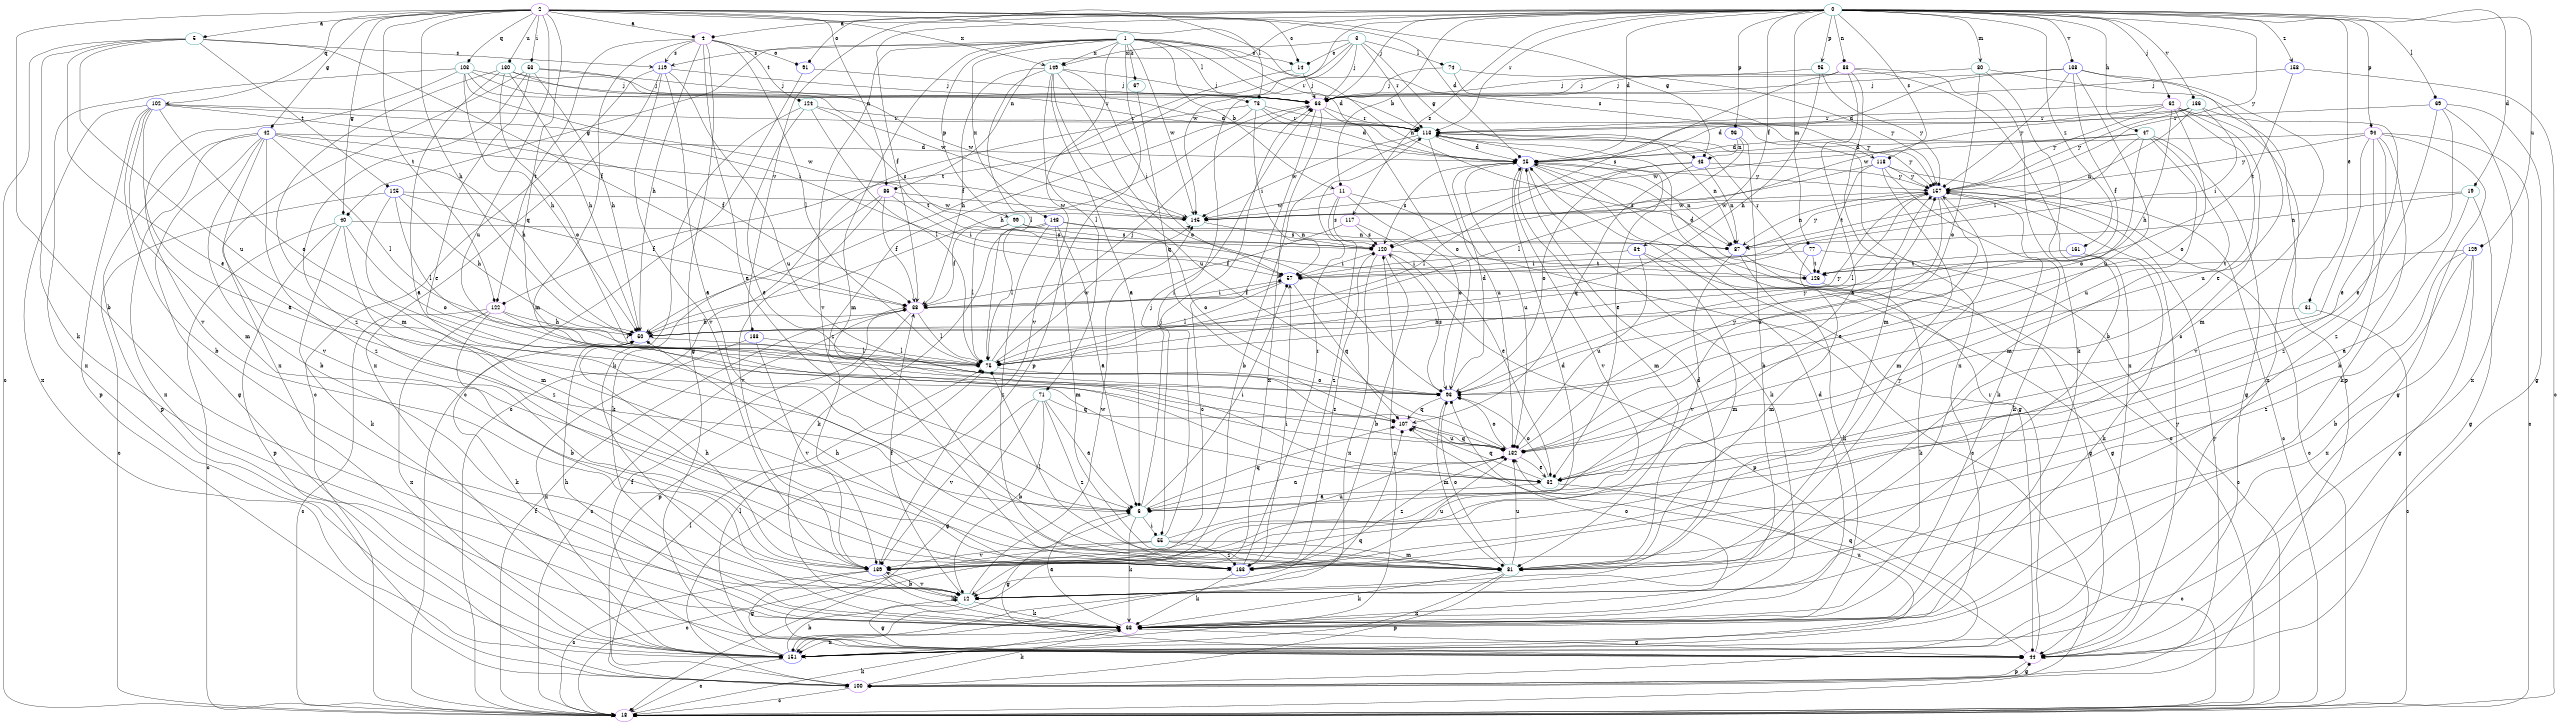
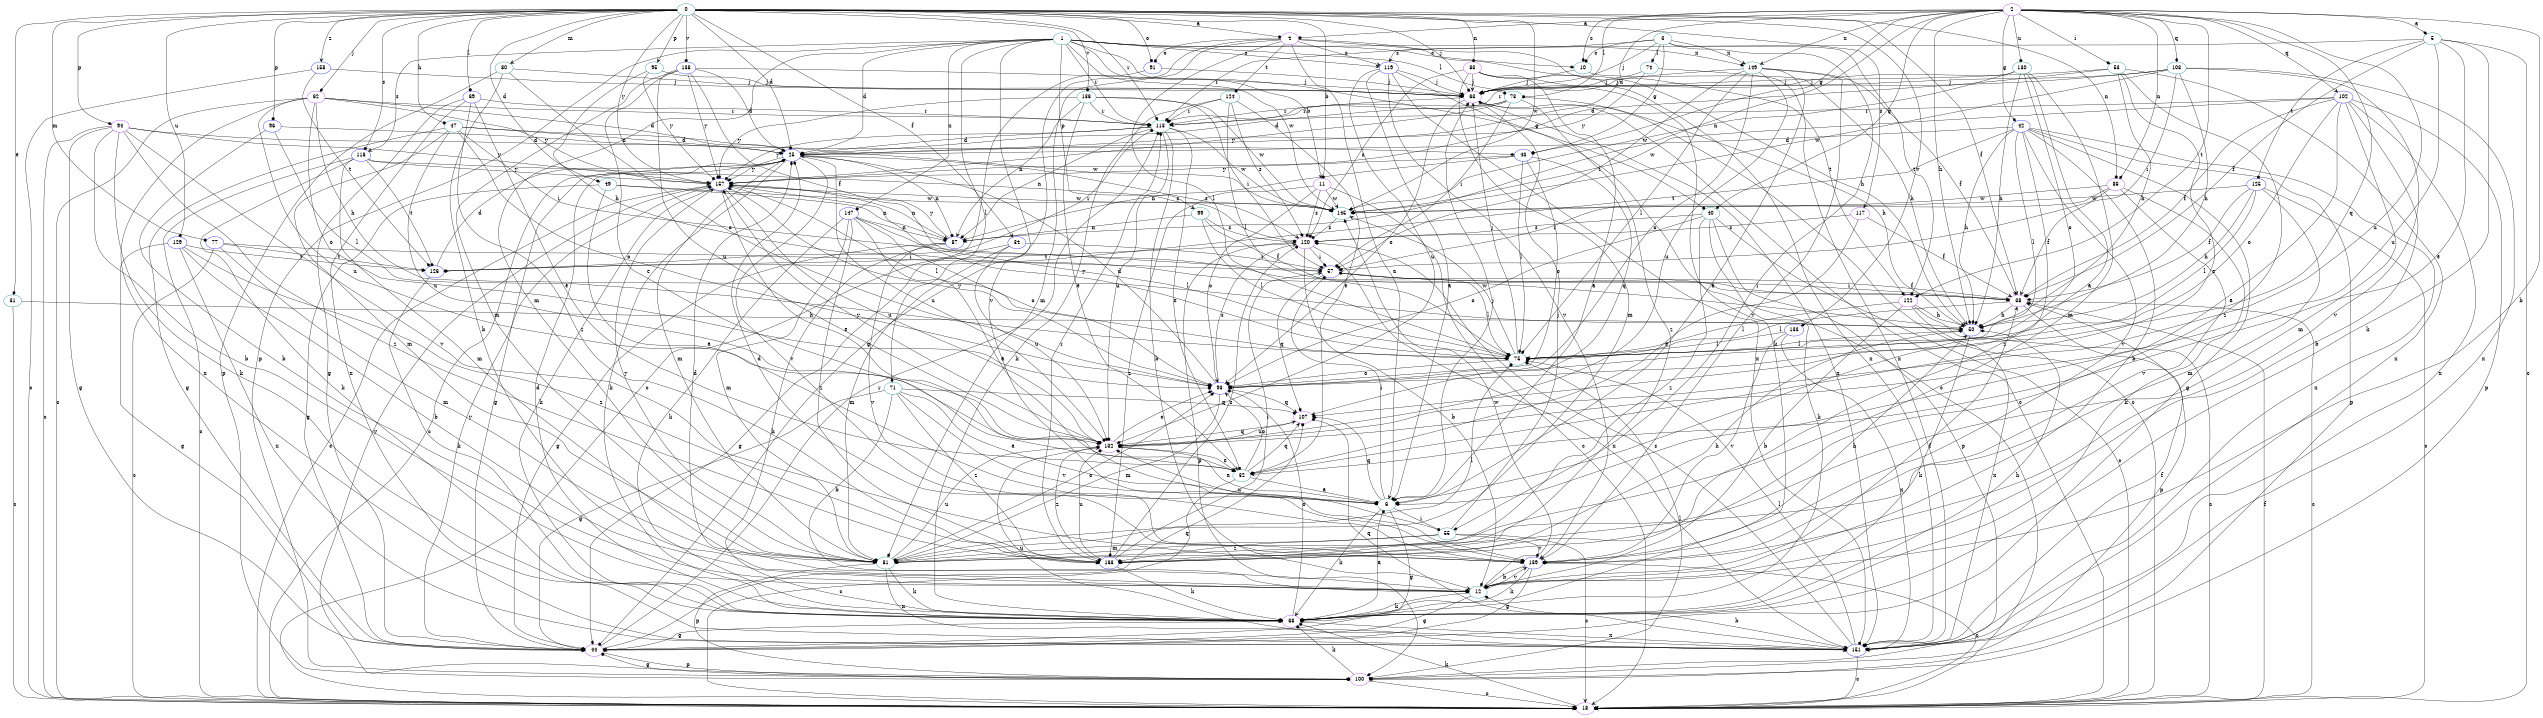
(1300, 68) -> (1583, 68)
(1136, 86) -> none
(2471, 191) -> (608, 184)
(1054, 221) -> (849, 214)
(2076, 250) -> none
(1733, 468) -> (57, 668)
